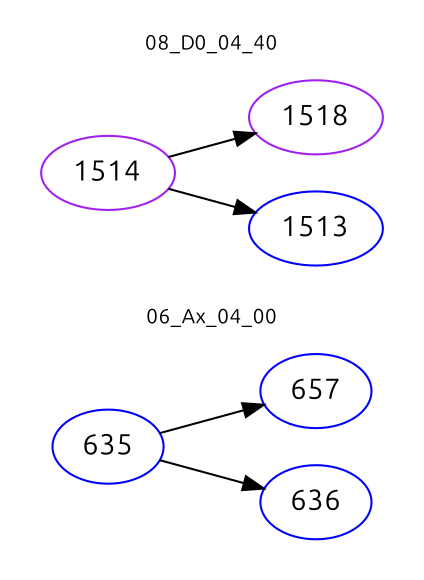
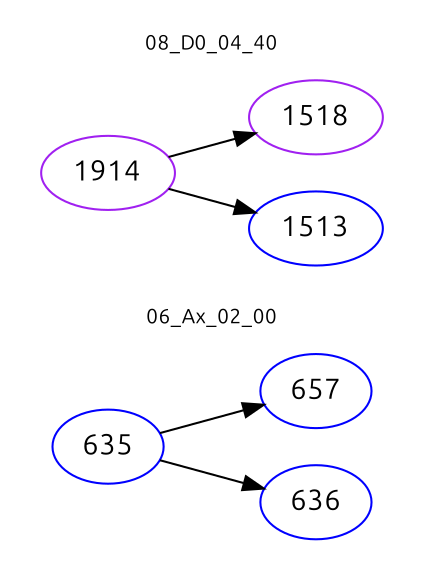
(108, 173) -> (108, 173)
(212, 318) -> (212, 318)
